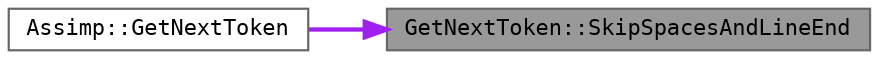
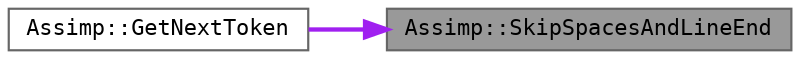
(629, 30) -> (589, 30)
